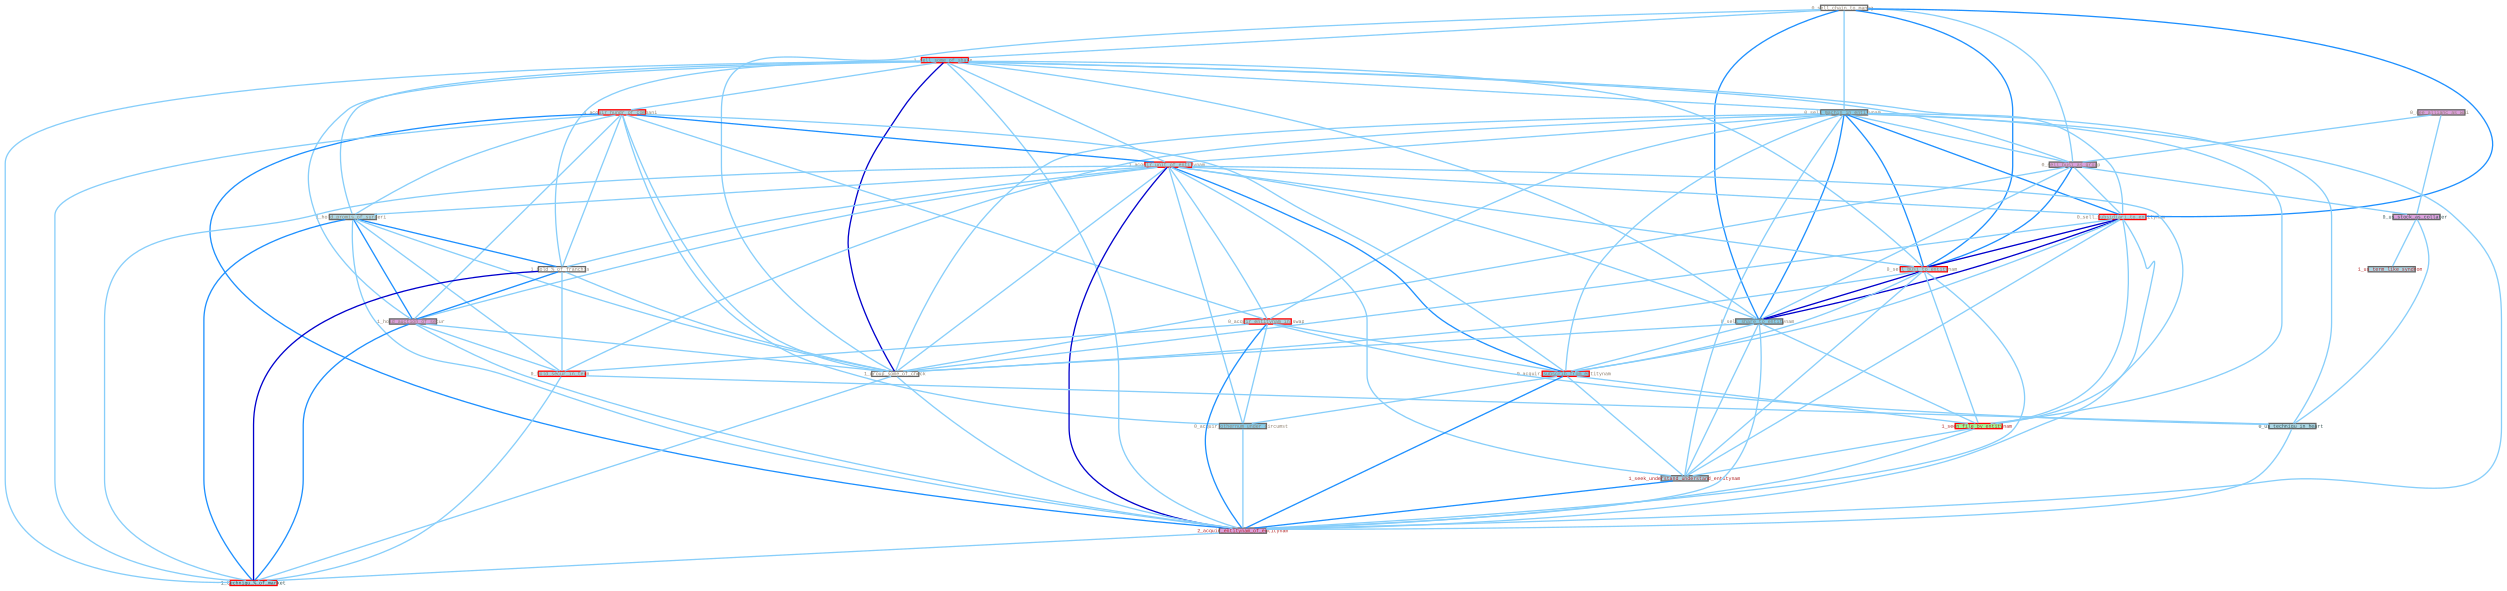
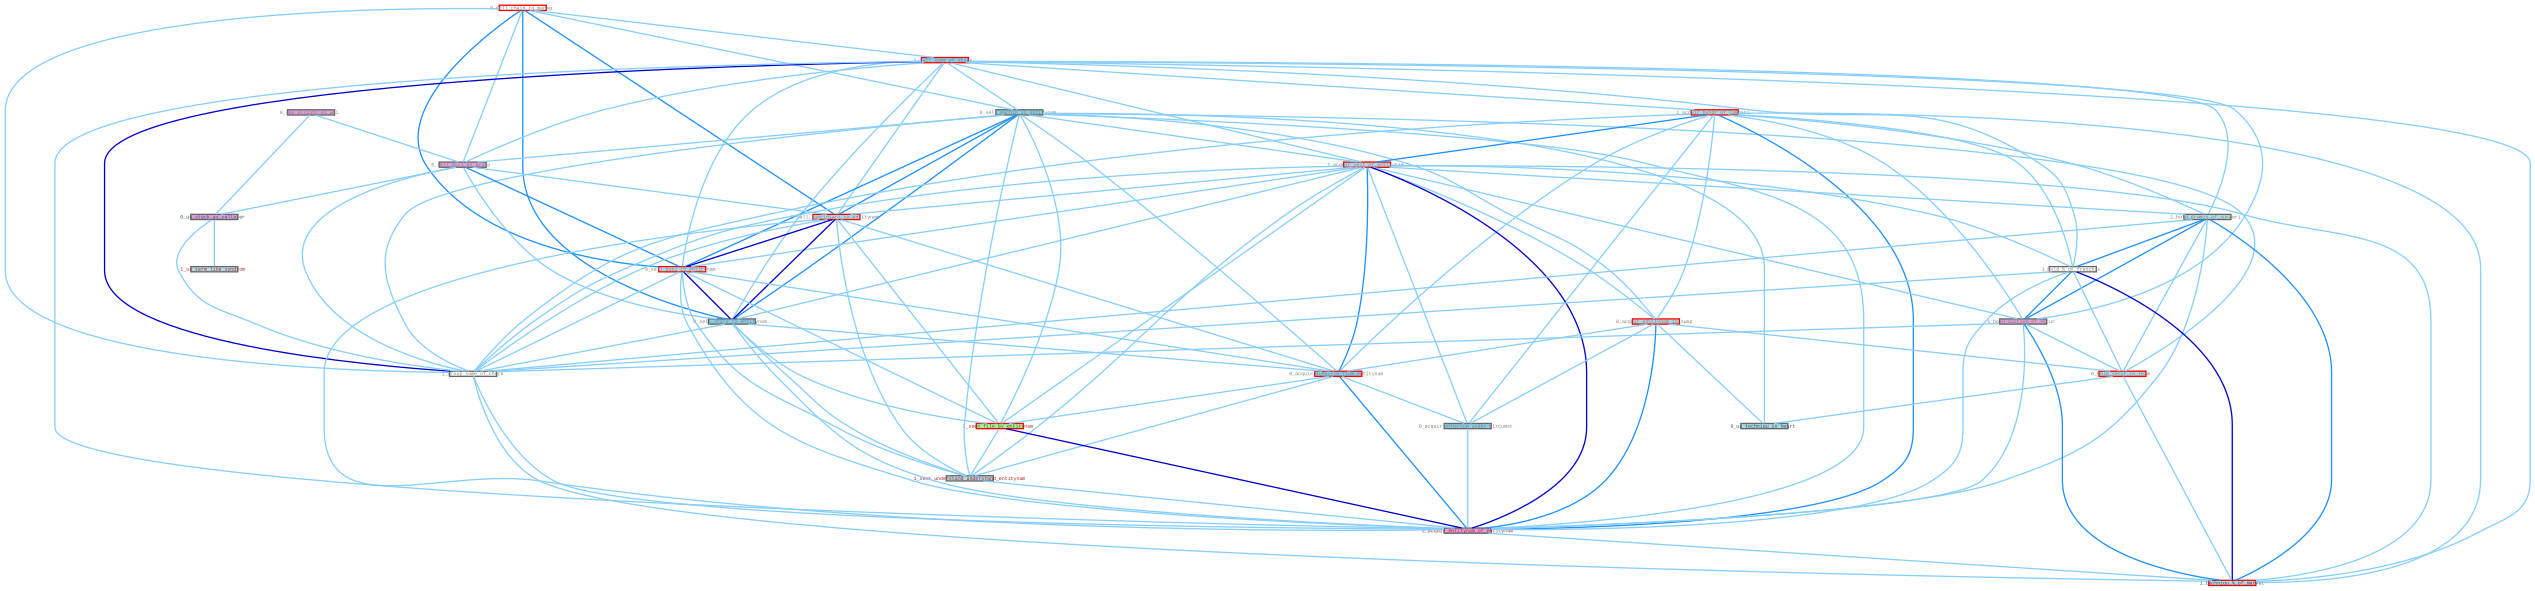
(1844, 8) -> (523, 8)
(2390, 337) -> (278, 332)
(1464, 504) -> (1219, 504)
(1625, 504) -> (1234, 478)
(1794, 522) -> (1904, 493)
